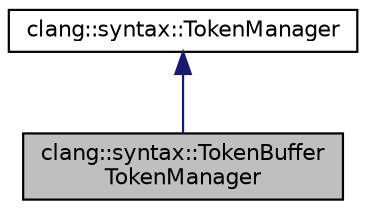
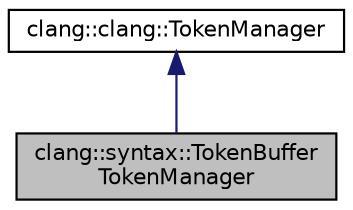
(183, 31) -> (176, 31)
